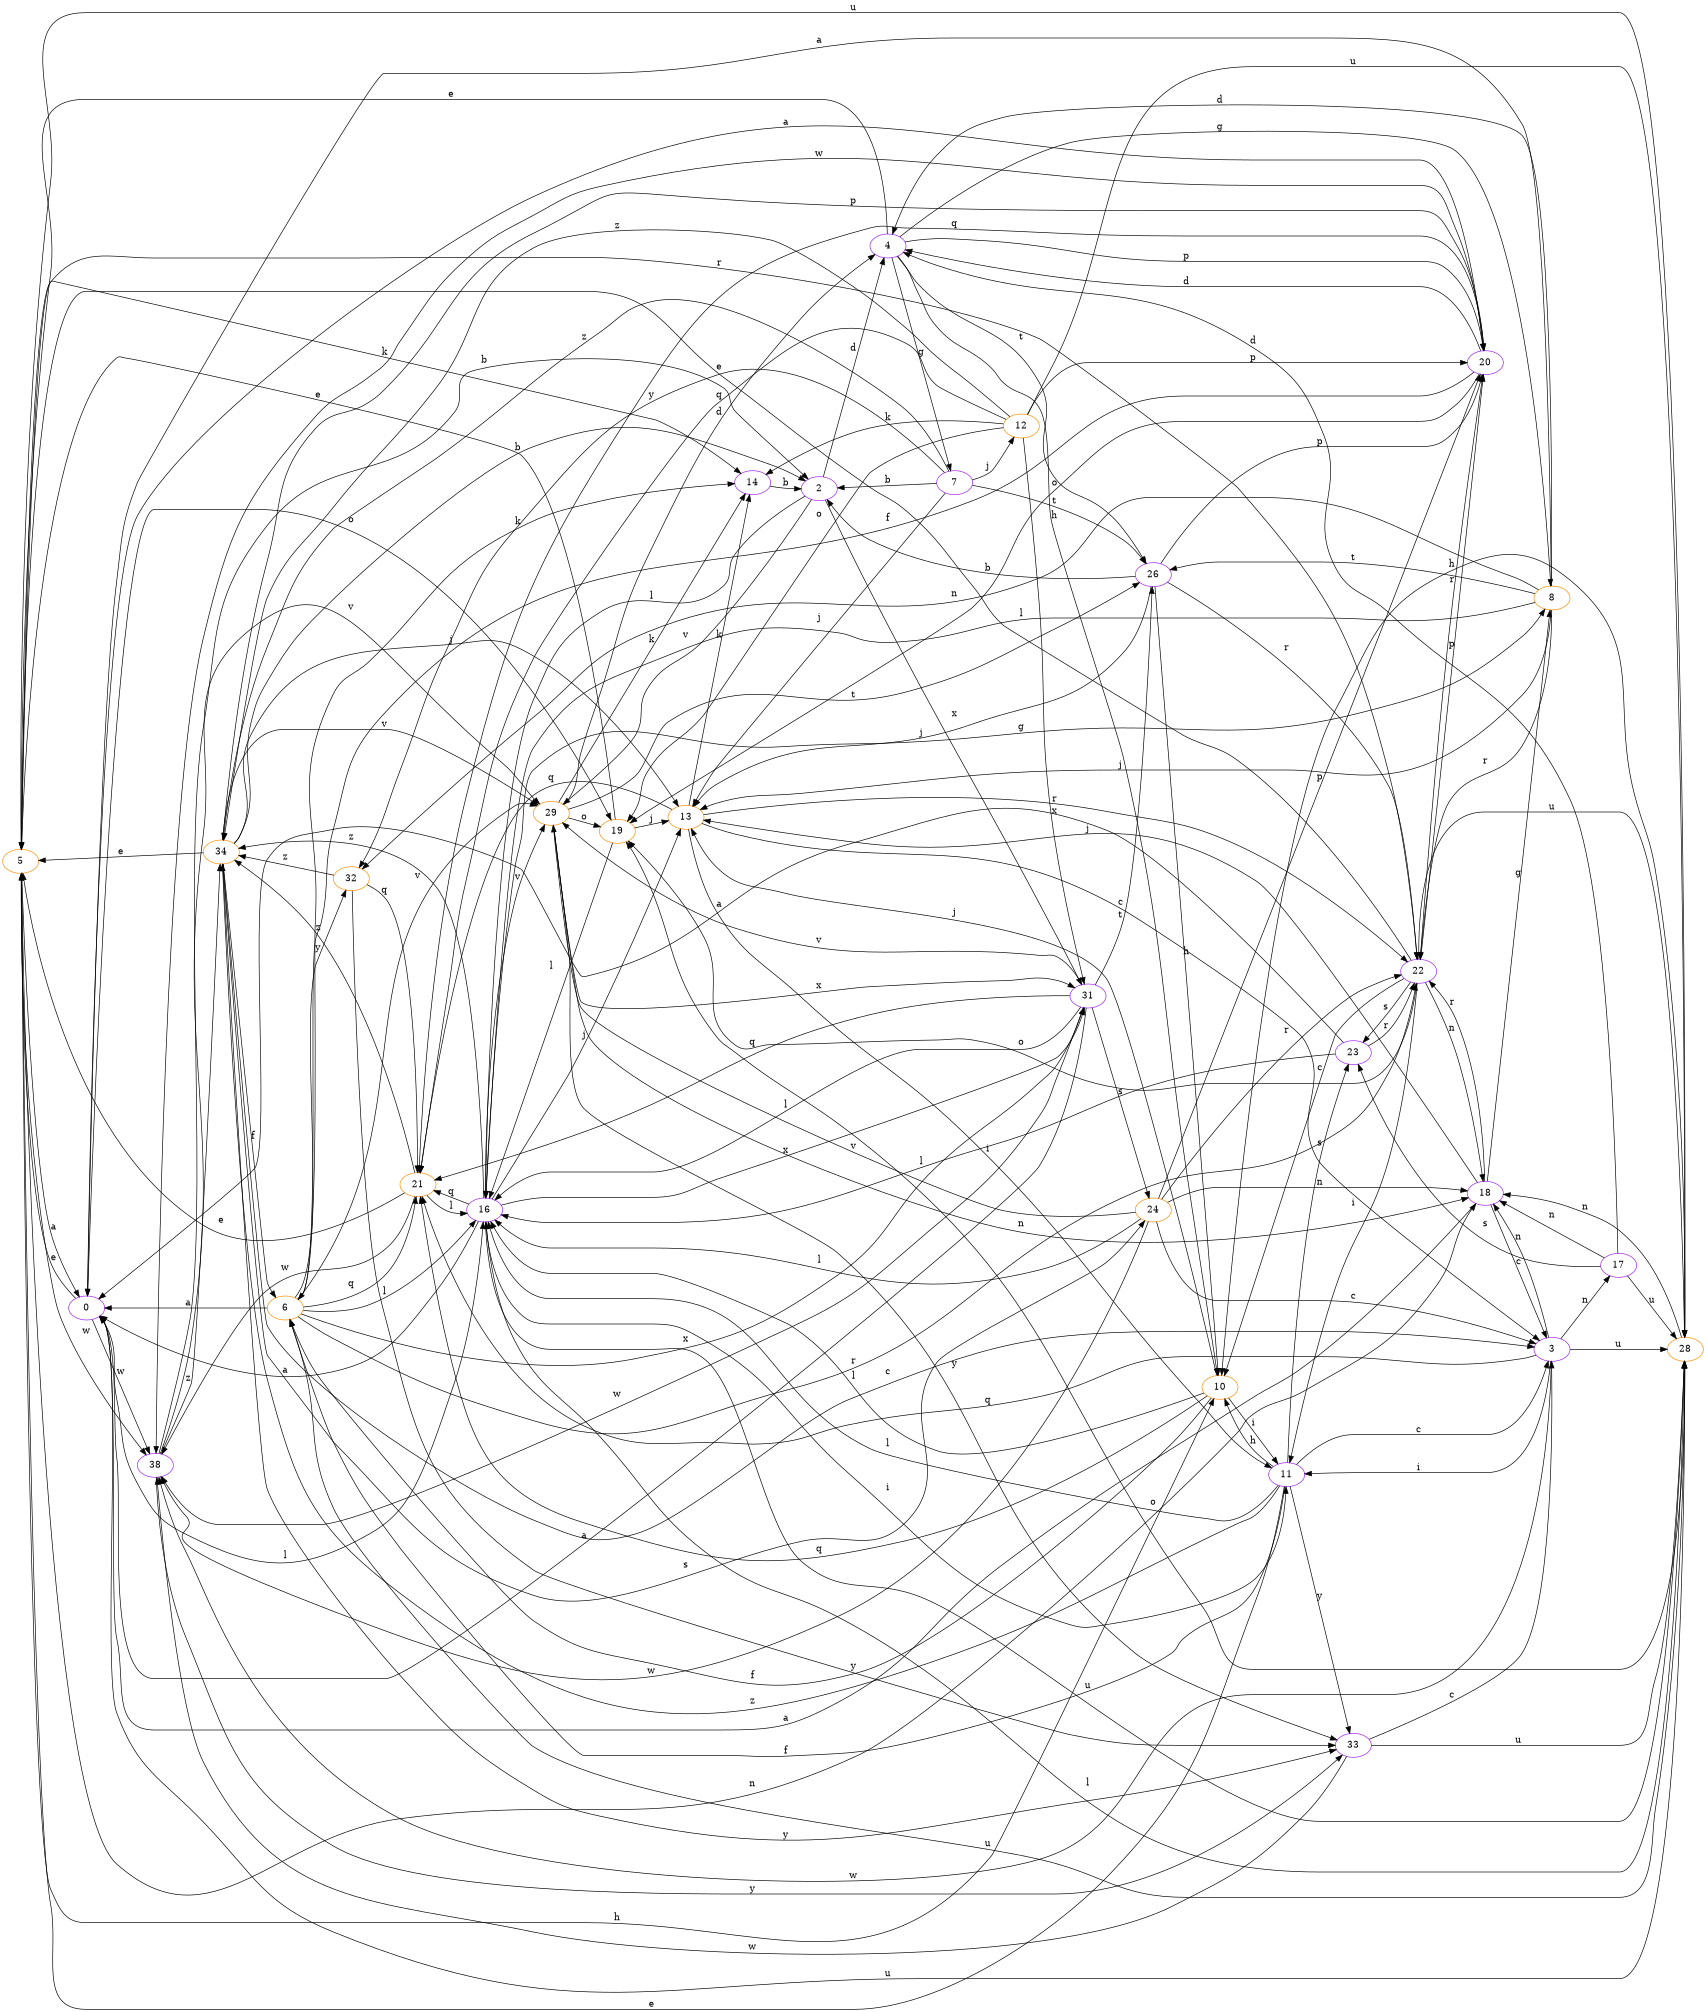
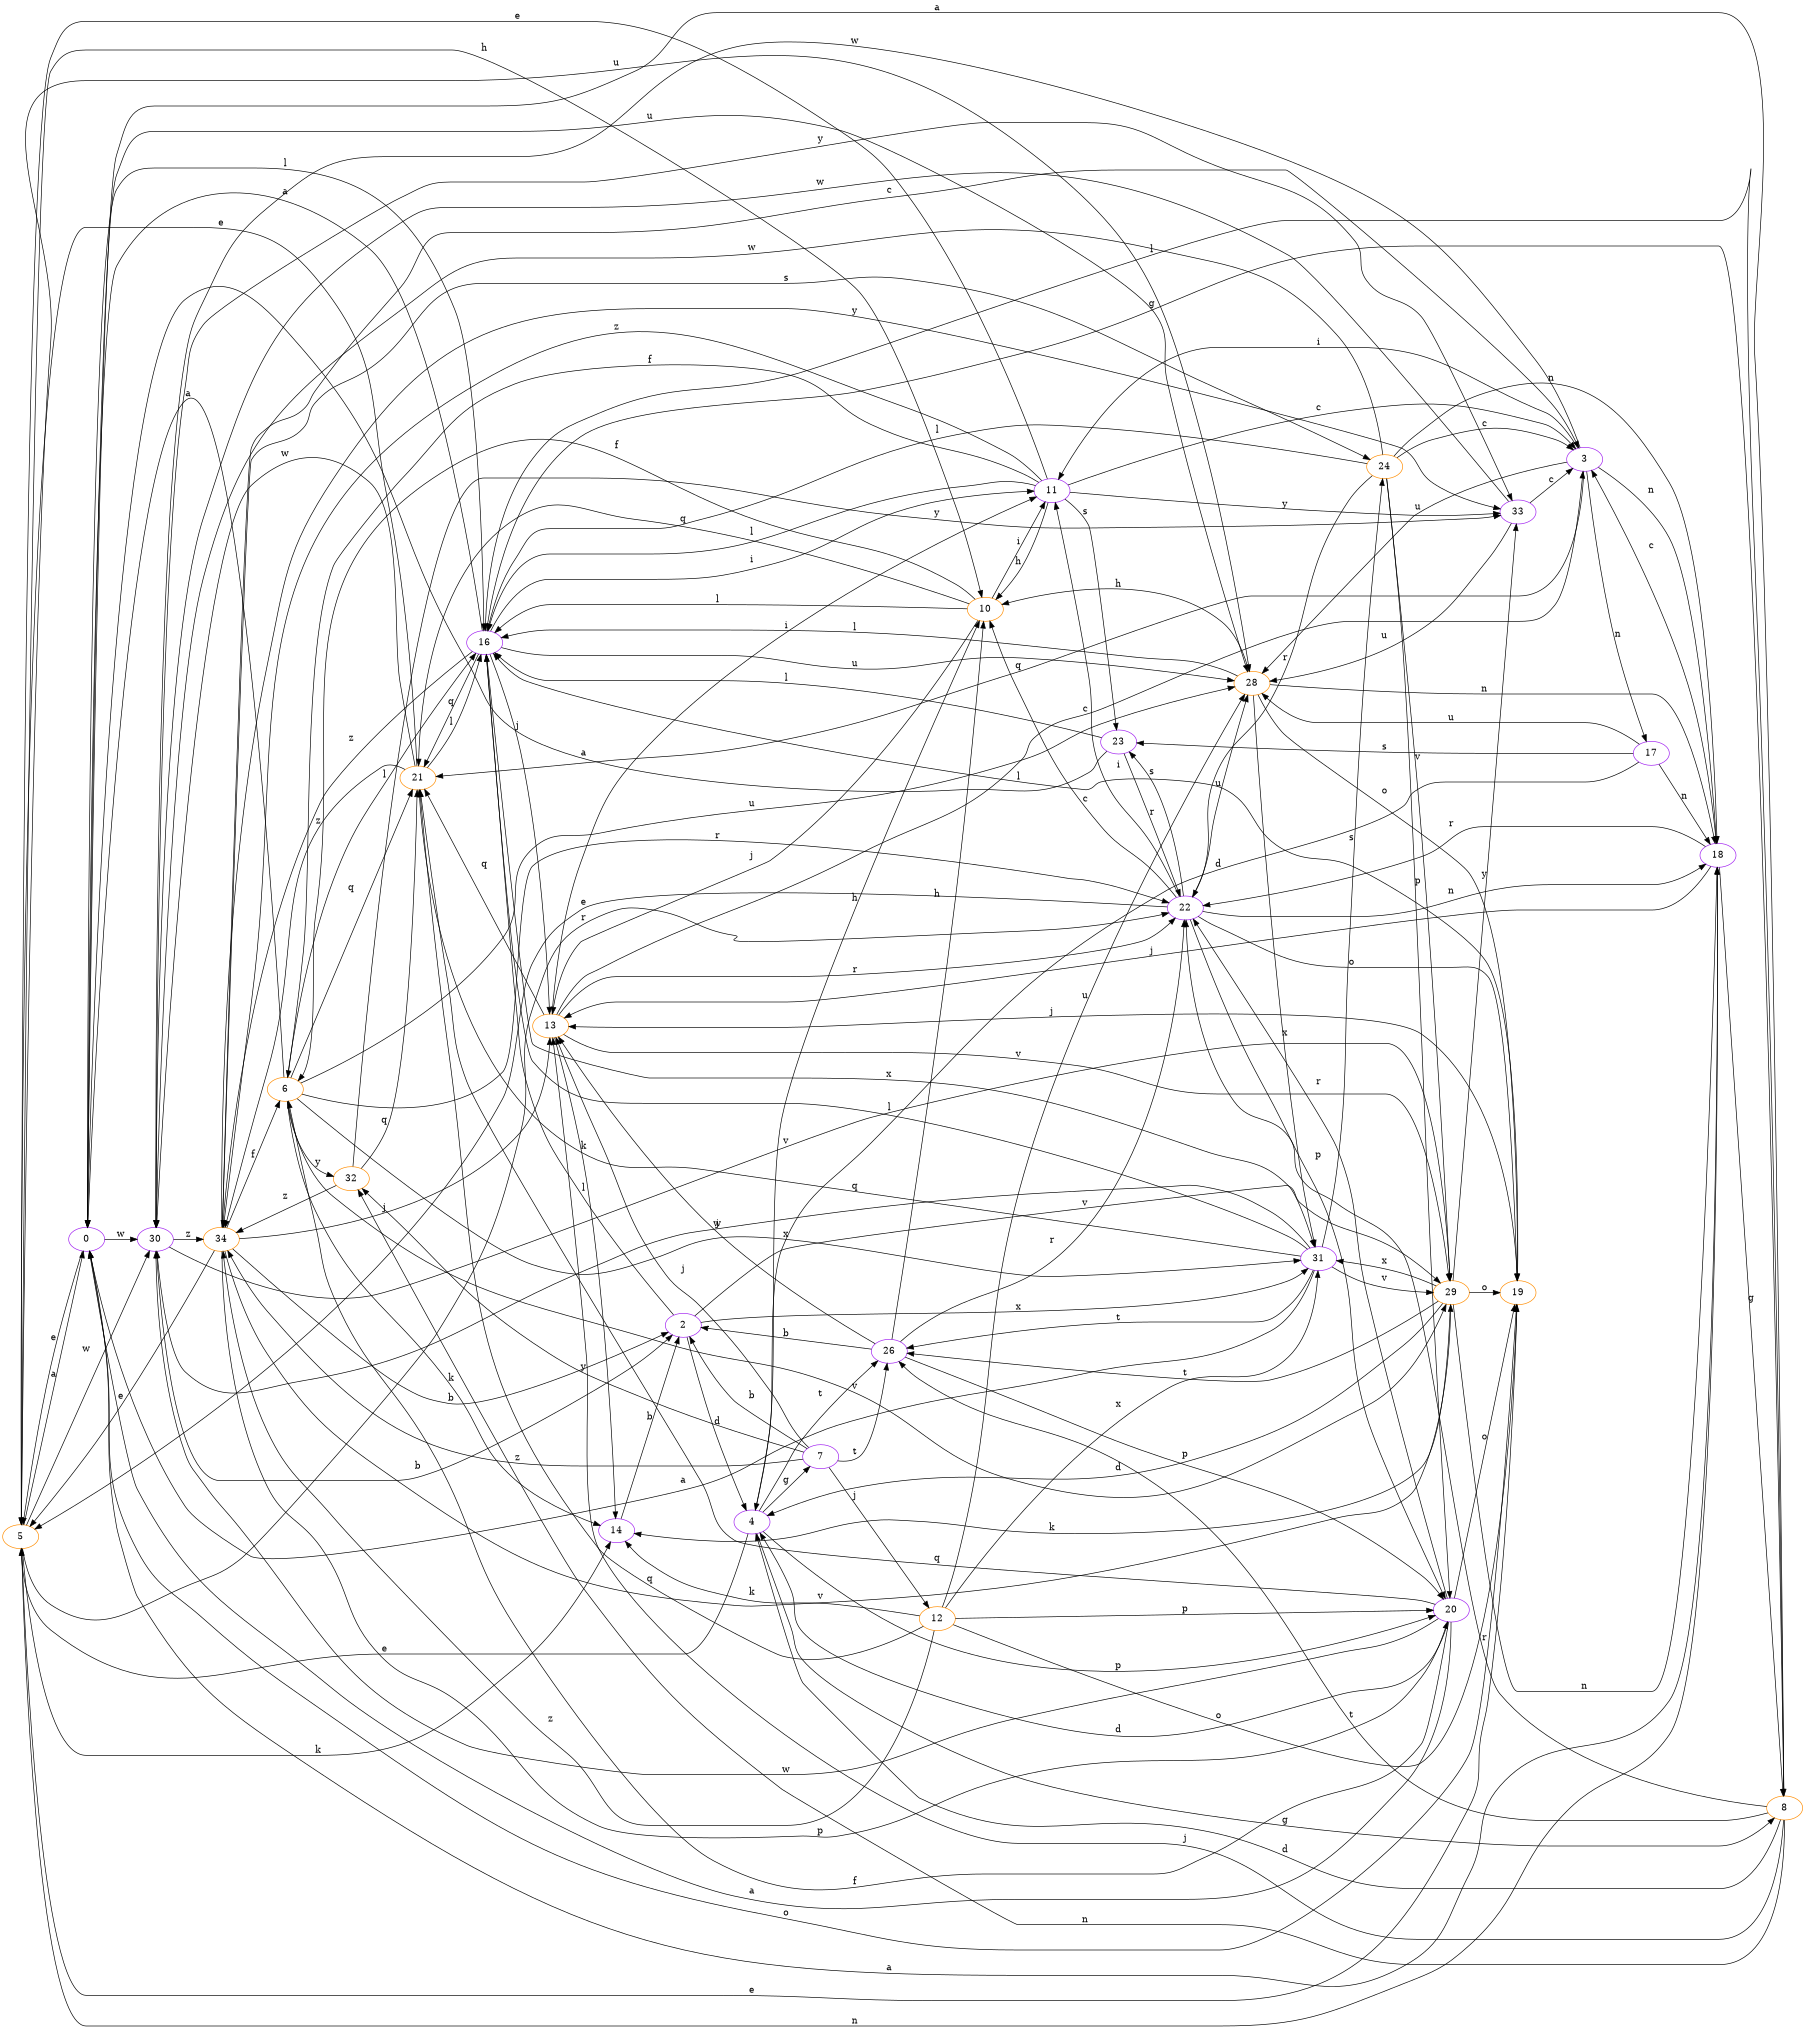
none -> (1276, 969)
(496, 1011) -> (1073, 1065)
(155, 1465) -> (155, 1239)
